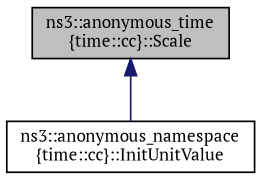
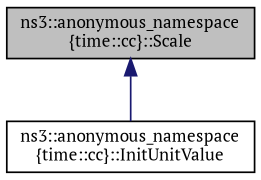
(131, 33) -> (131, 33)
